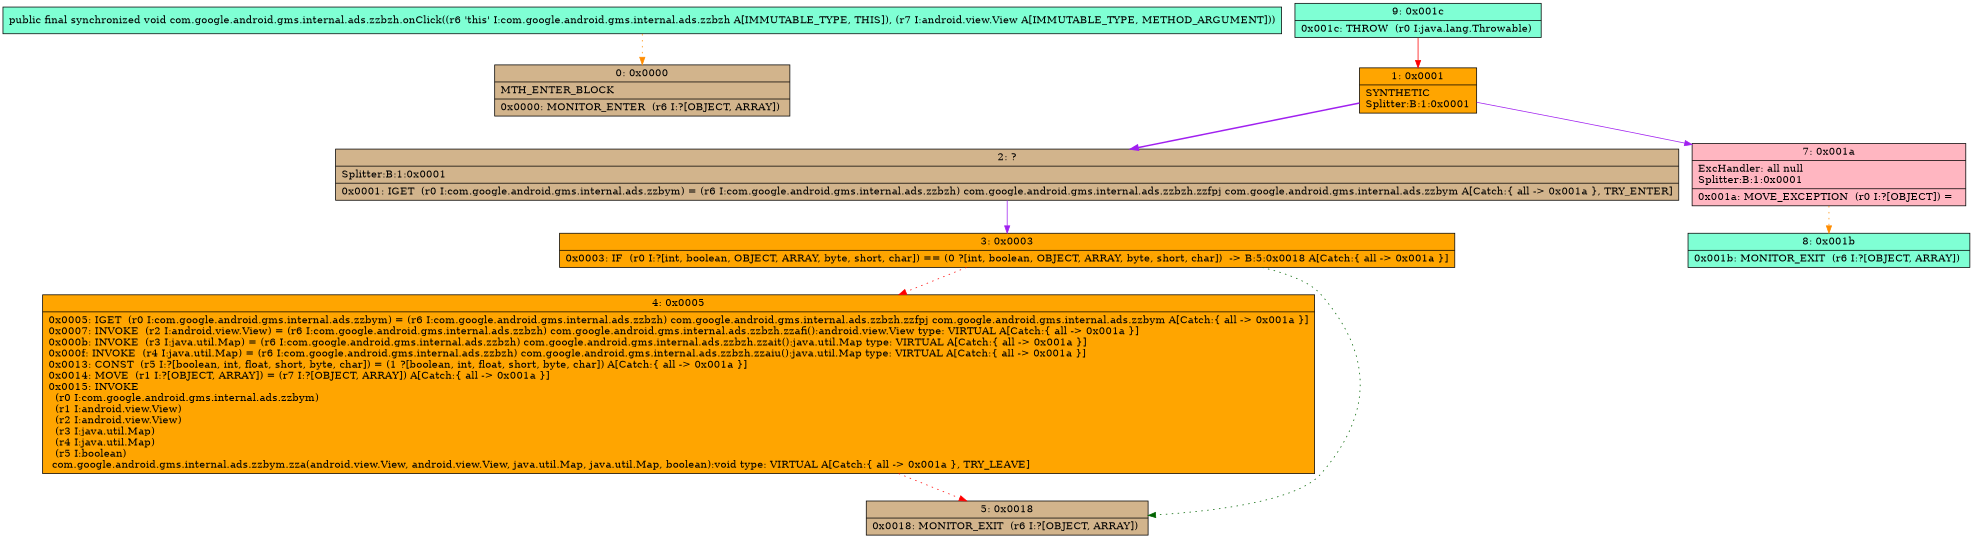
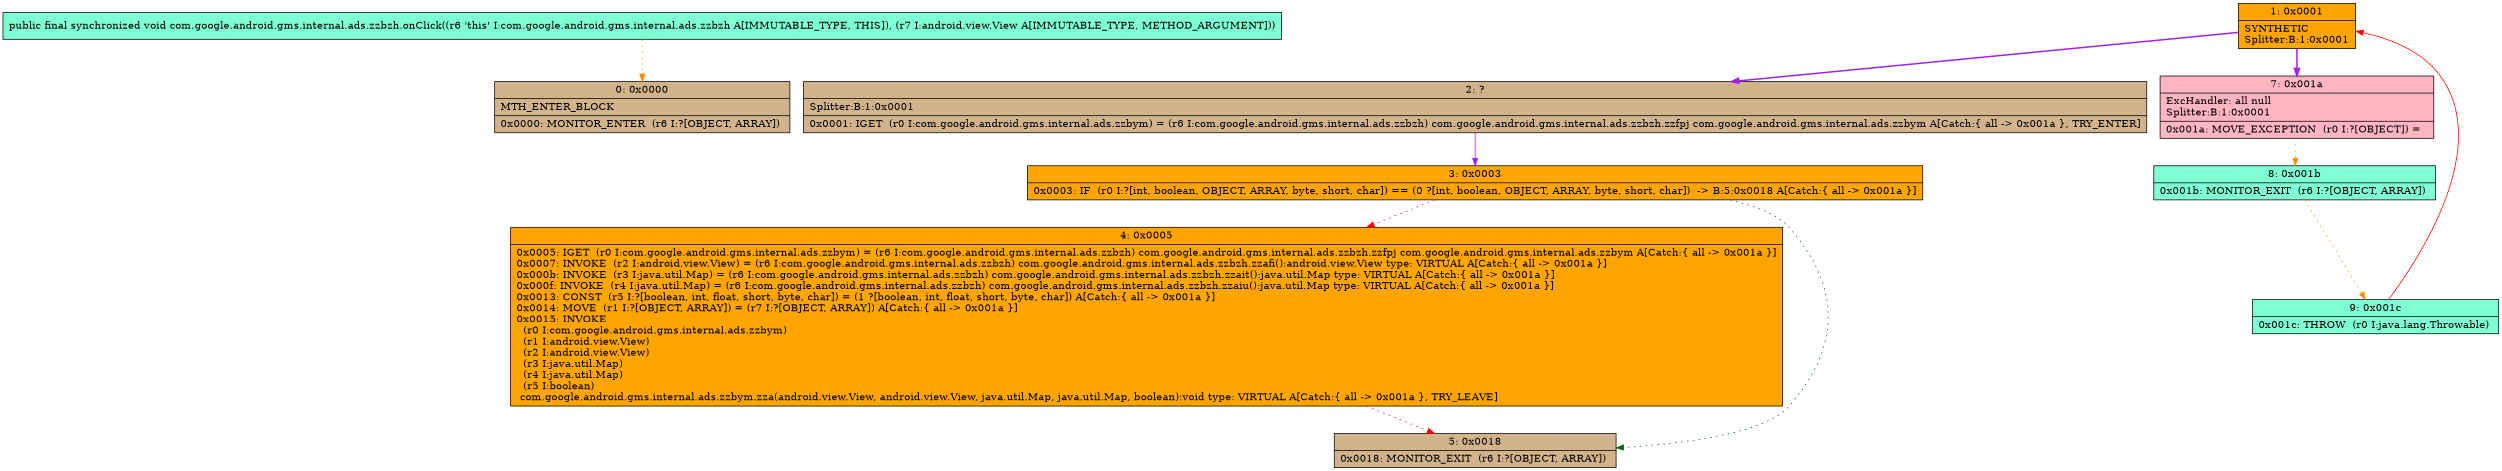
(1581, 122) -> (2297, 59)
none -> (2333, 247)
